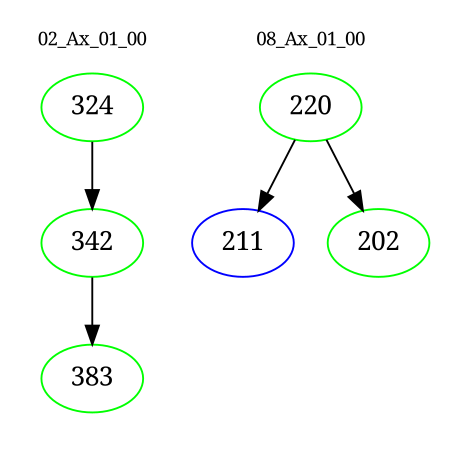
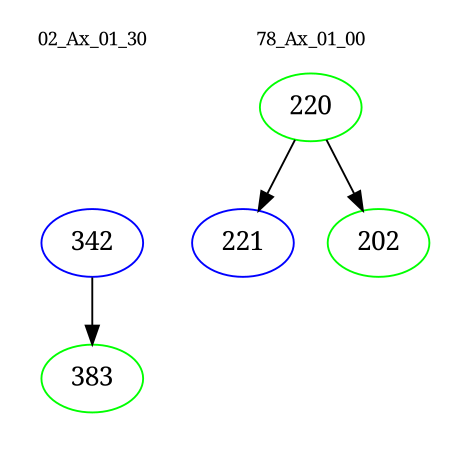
(92, 40) -> (92, 40)
(311, 40) -> (311, 40)
(92, 107) -> none
(92, 243) -> (92, 243)
(243, 243) -> (243, 243)
